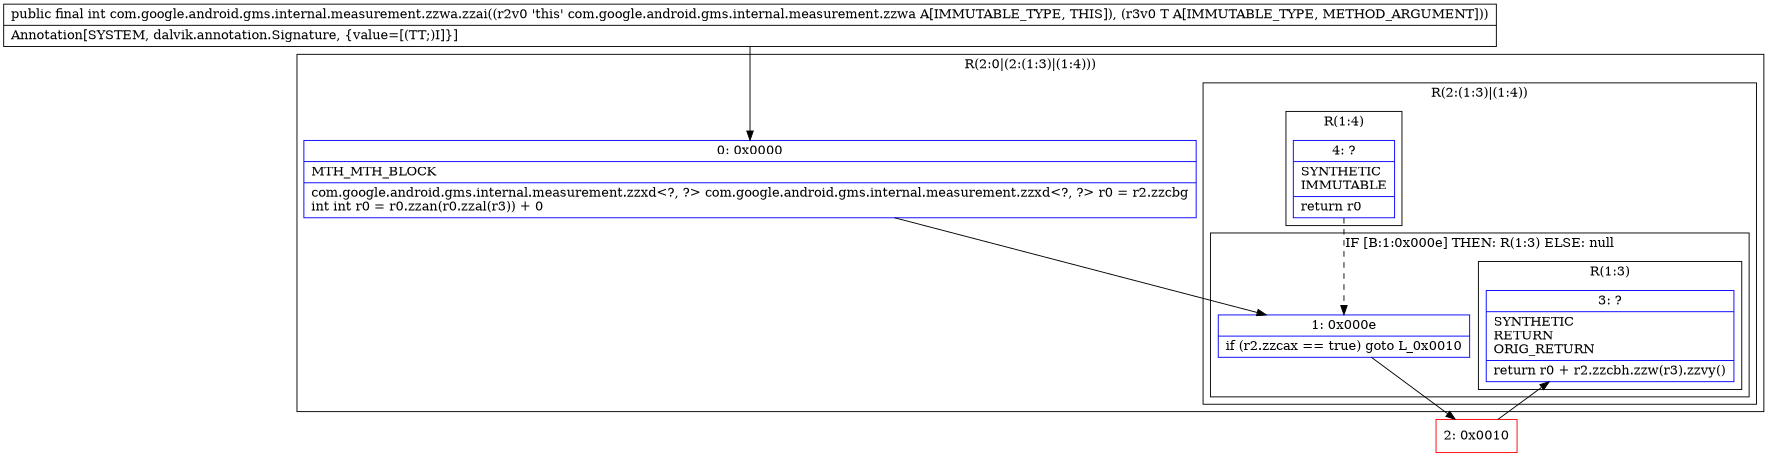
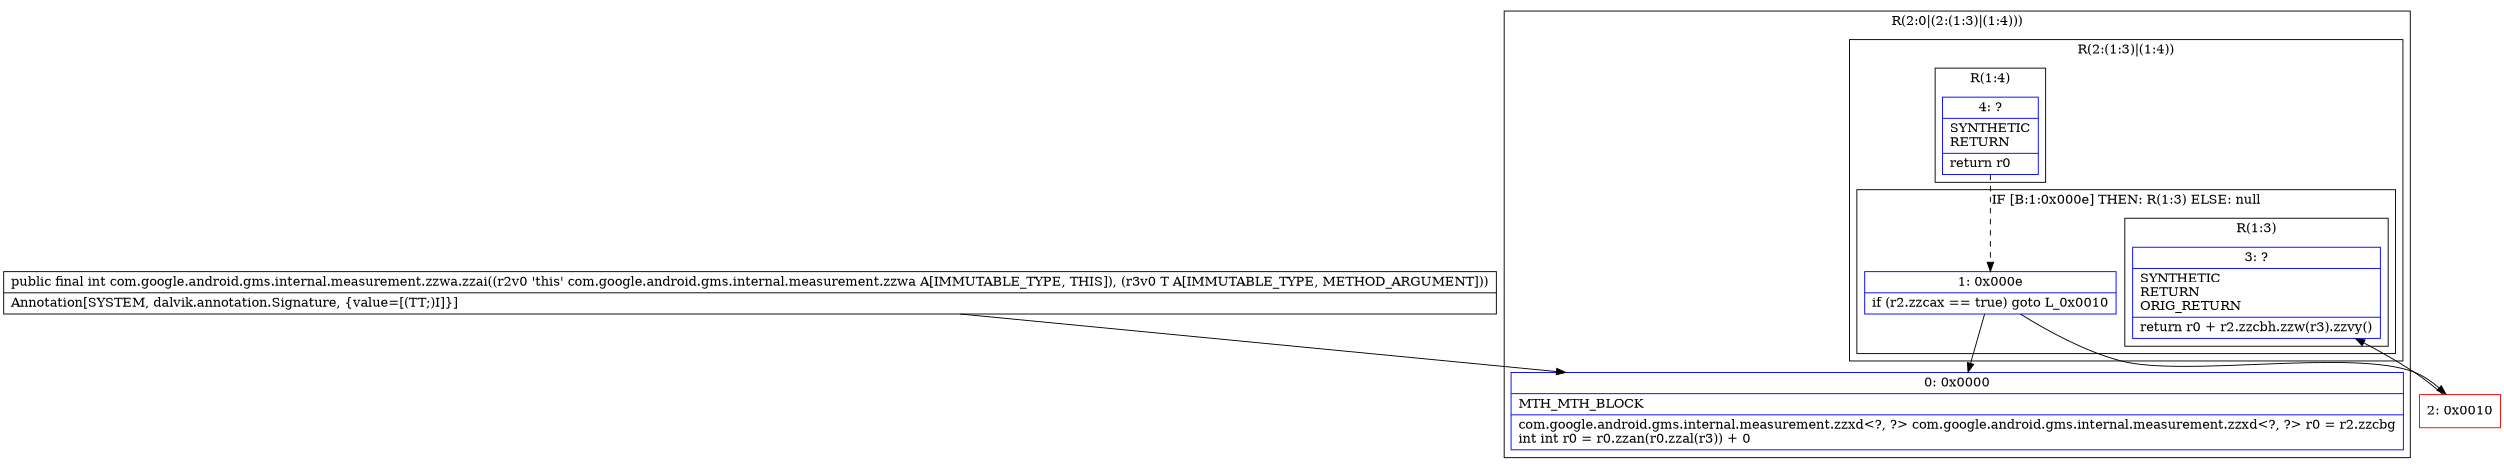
(1344, 186) -> (1980, 142)
(1076, 265) -> (1978, 339)
